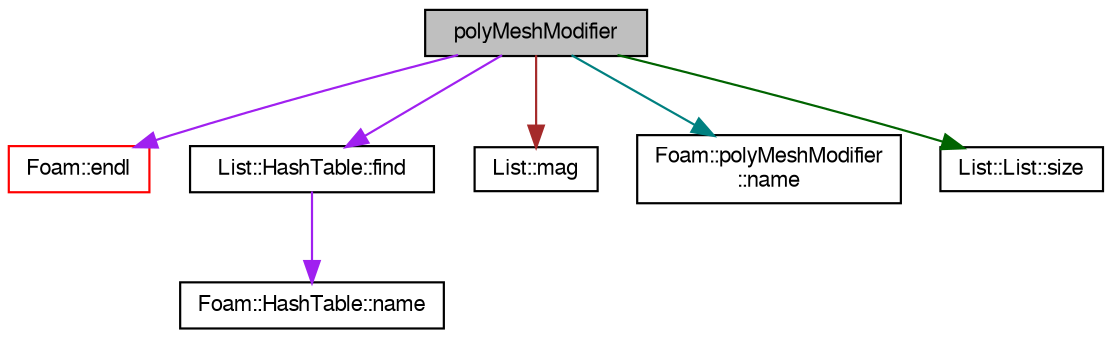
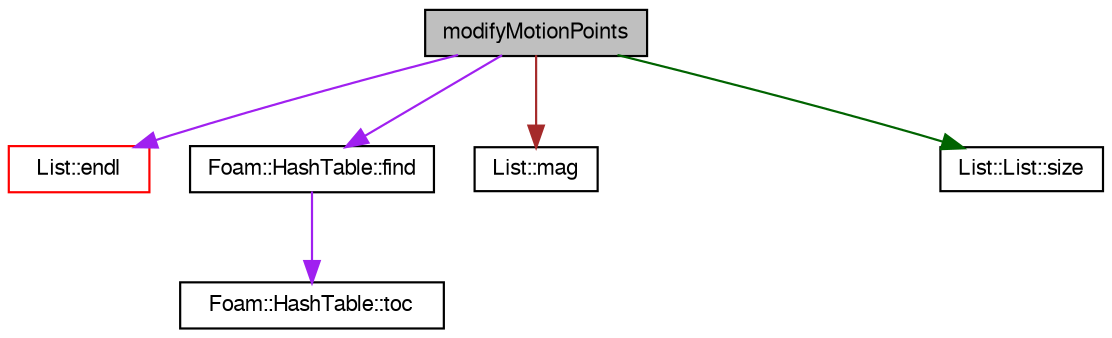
(536, 33) -> (536, 33)
(79, 169) -> (79, 169)
(312, 169) -> (312, 169)
(769, 169) -> none
(312, 305) -> (312, 305)
